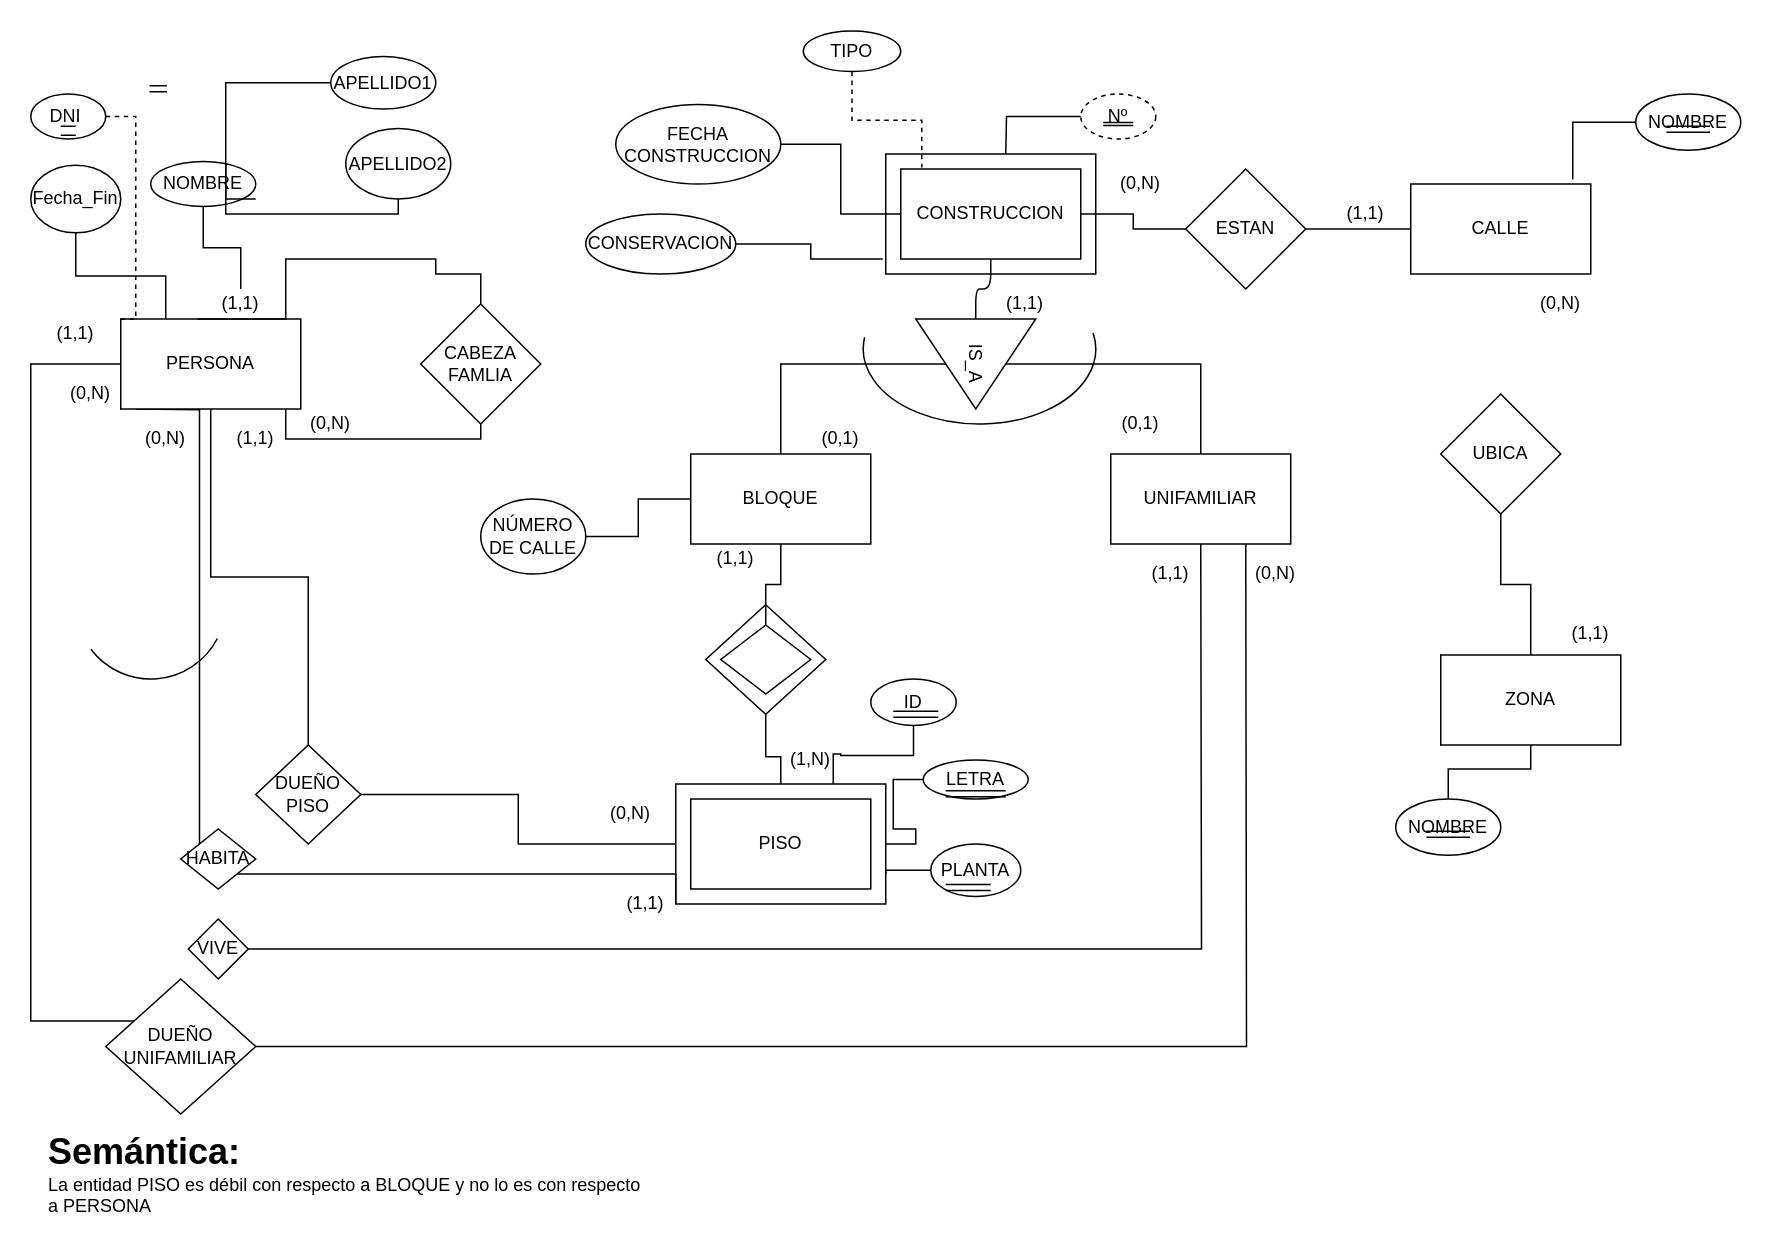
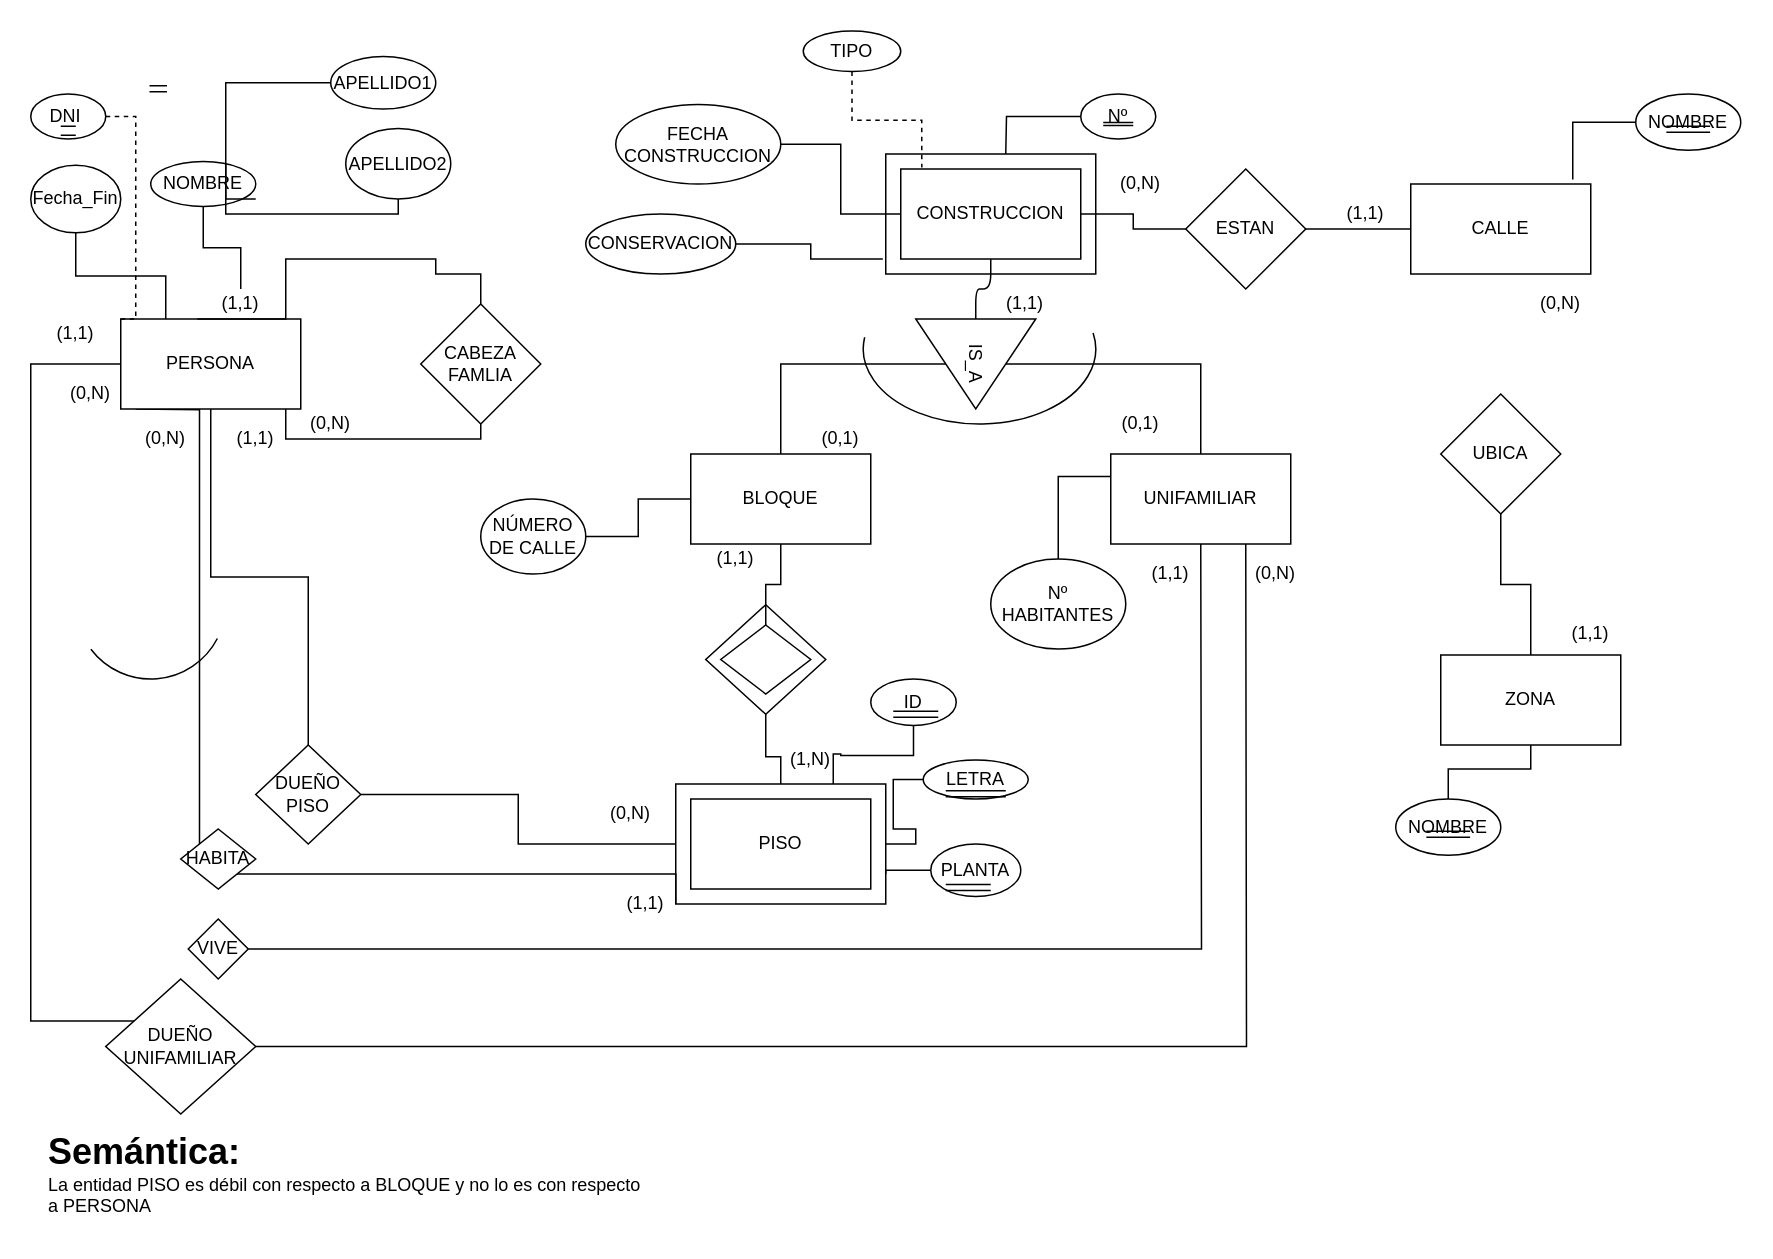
(1118, 116) -> (1118, 116)
none -> (1058, 491)
none -> (1058, 604)
